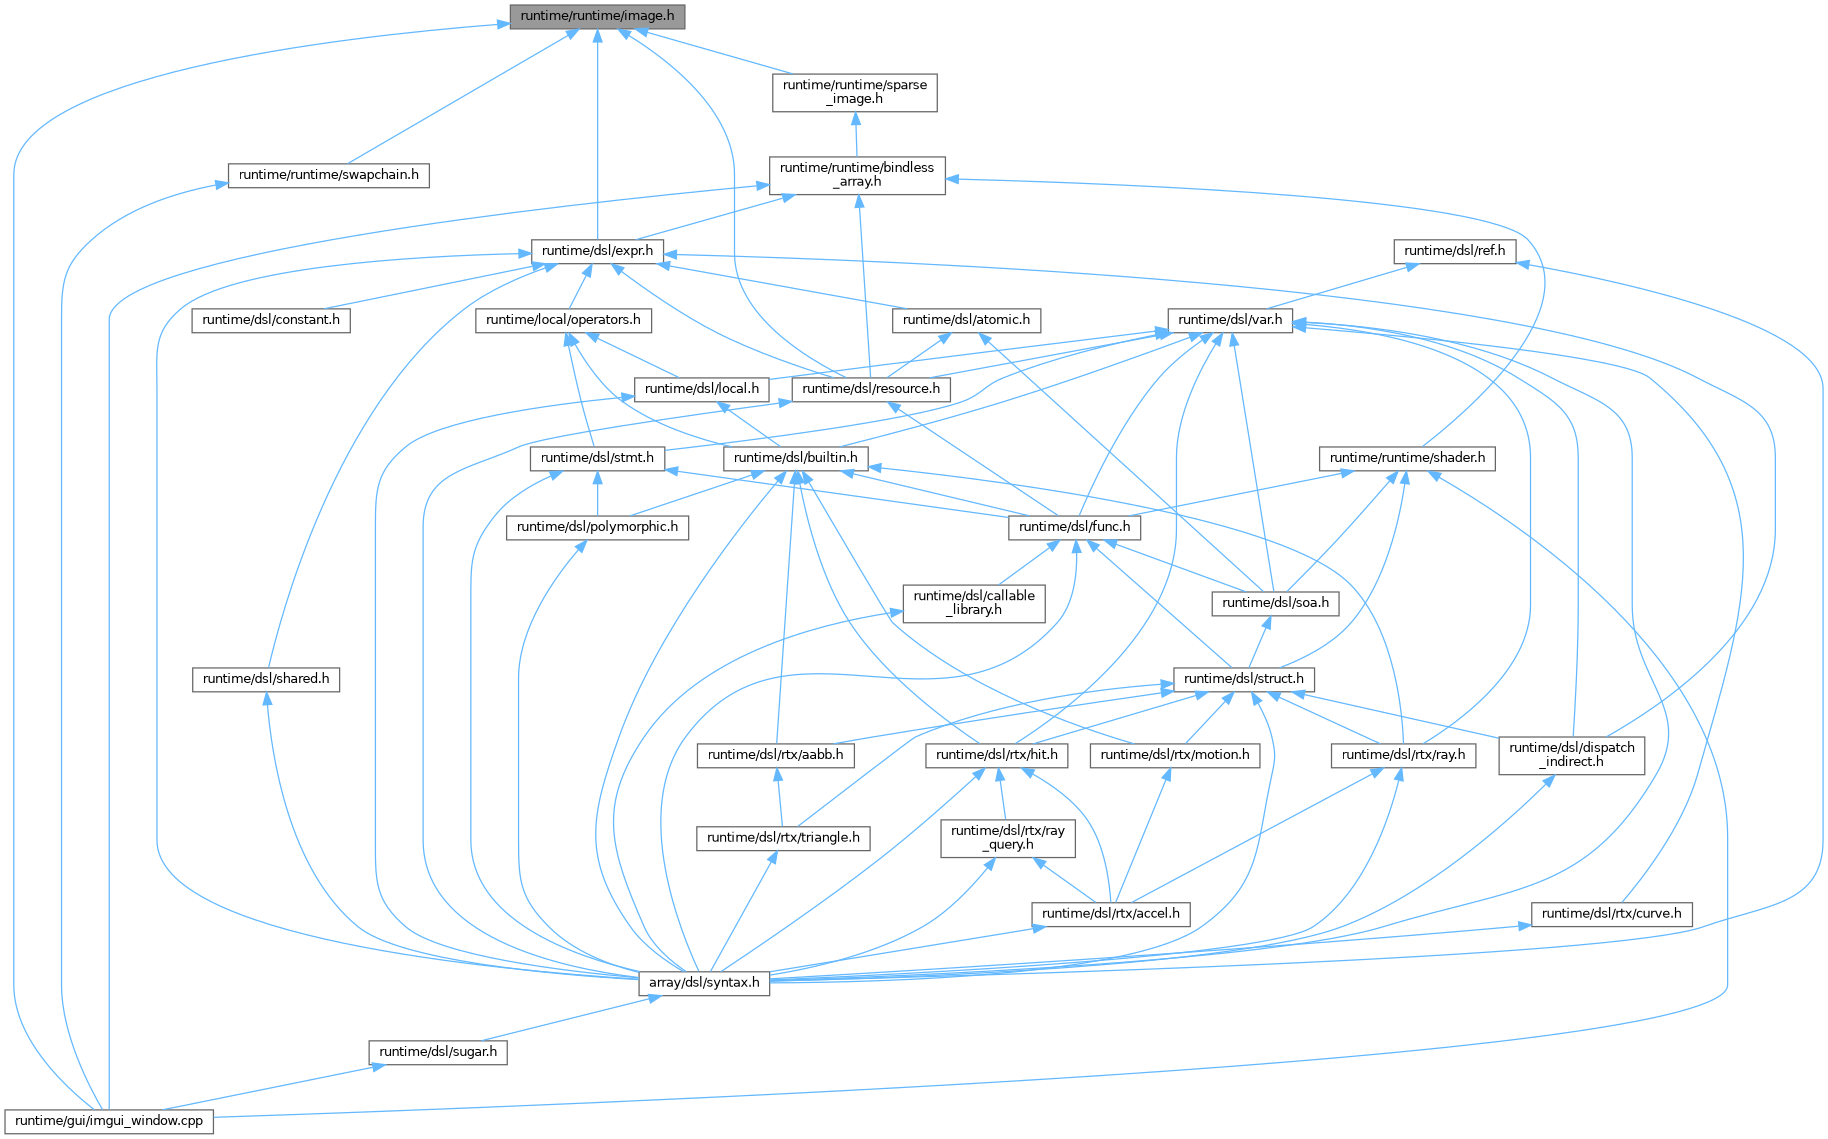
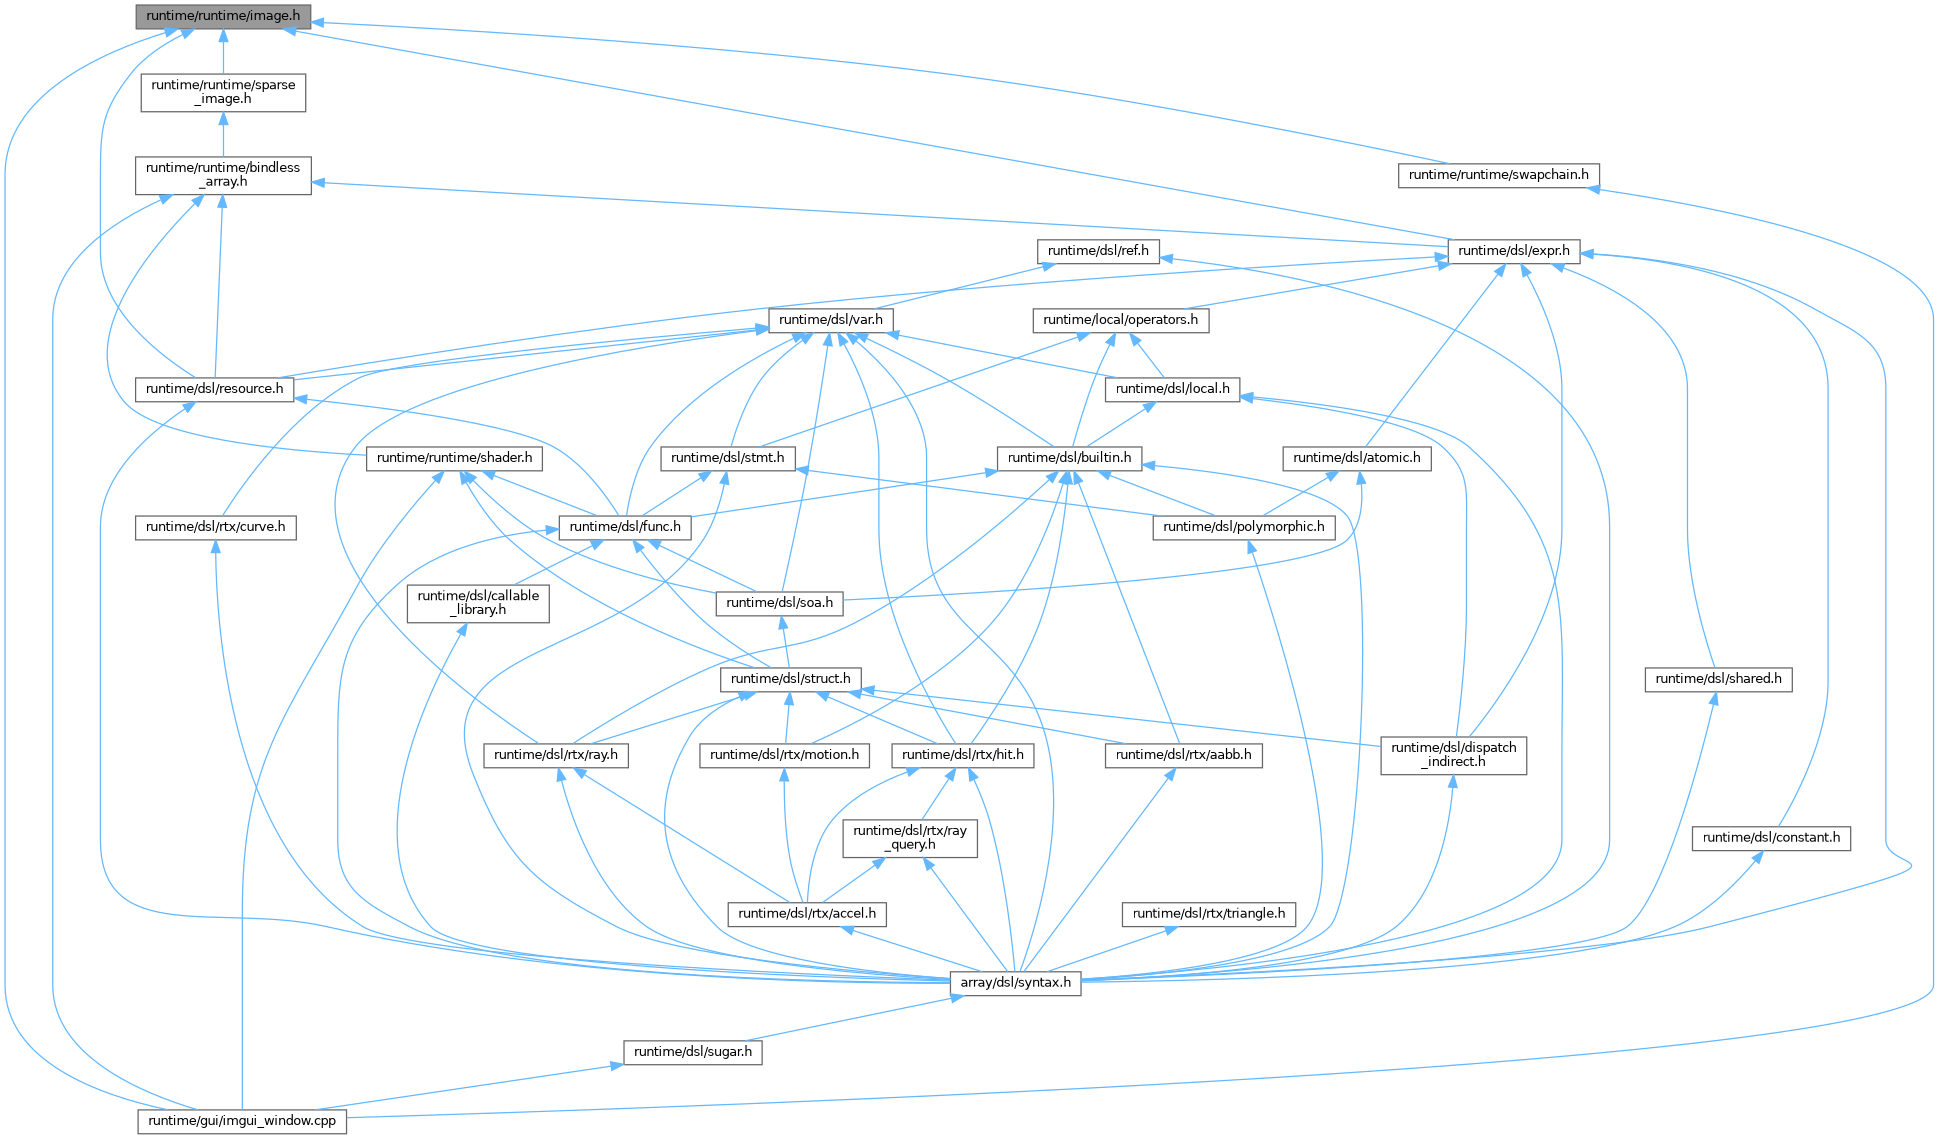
(925, 351) -> (1294, 498)
(1575, 433) -> (1466, 490)
(1003, 708) -> none
(780, 804) -> (1096, 875)
none -> (1433, 968)
